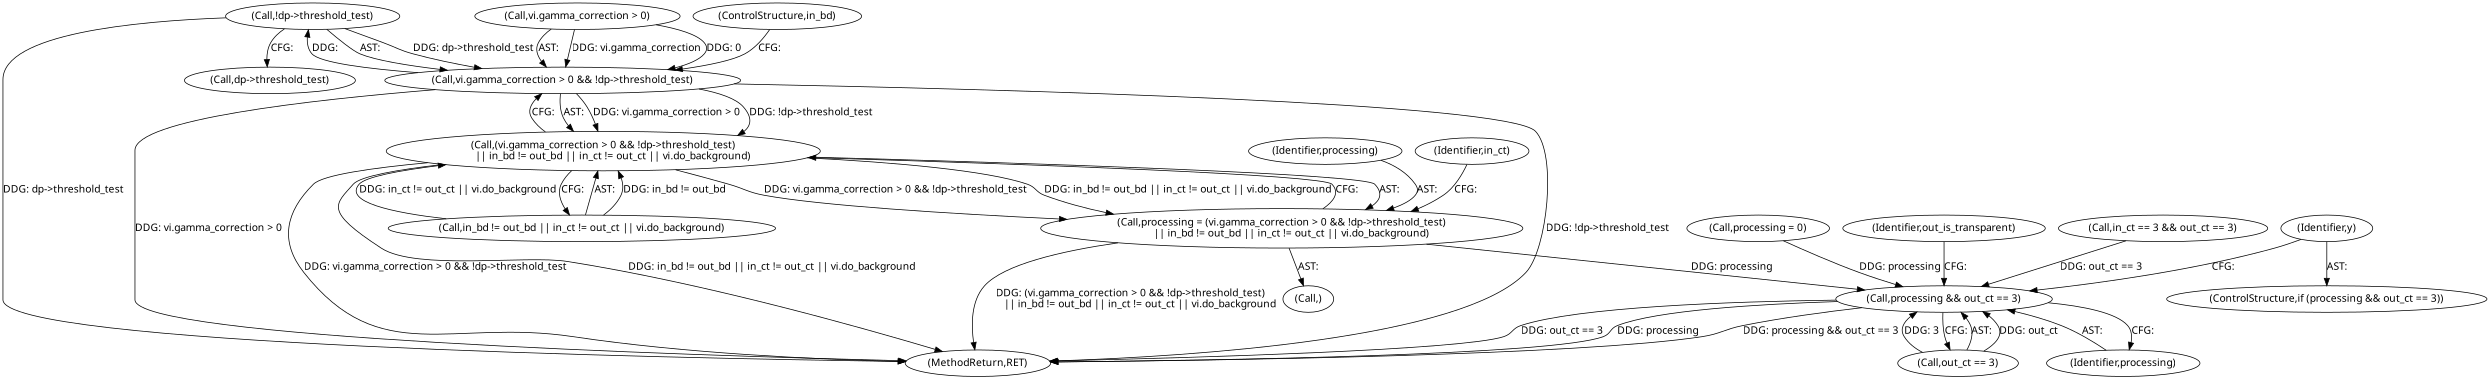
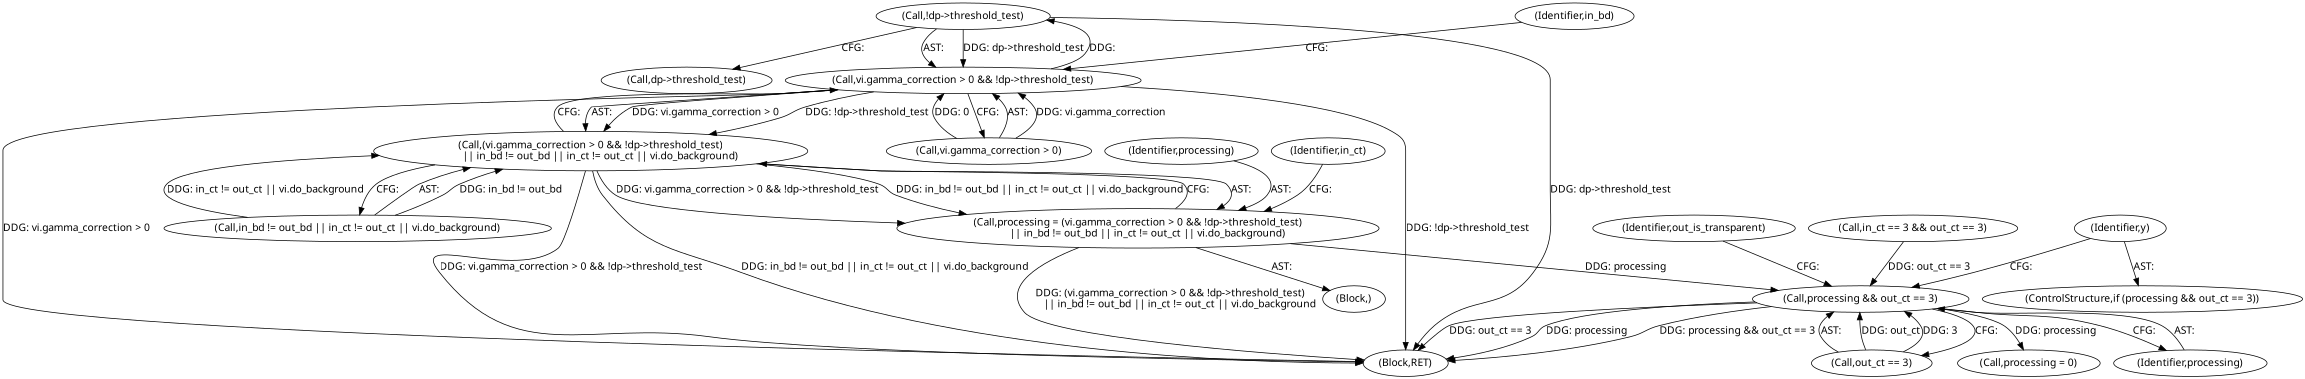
(777, 16) -> (1575, 16)
none -> (975, 112)
(1839, 265) -> (1983, 317)
(1308, 299) -> (1354, 299)
(978, 363) -> (1406, 363)
